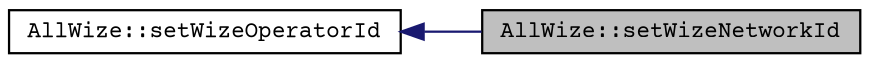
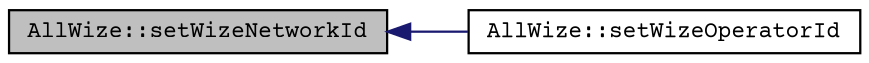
(453, 32) -> (439, 32)
